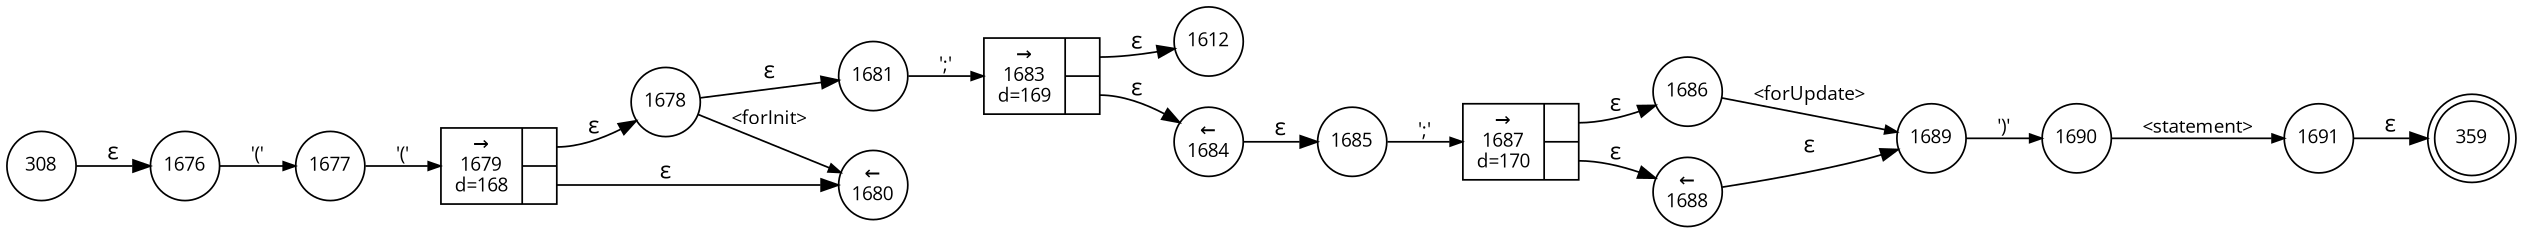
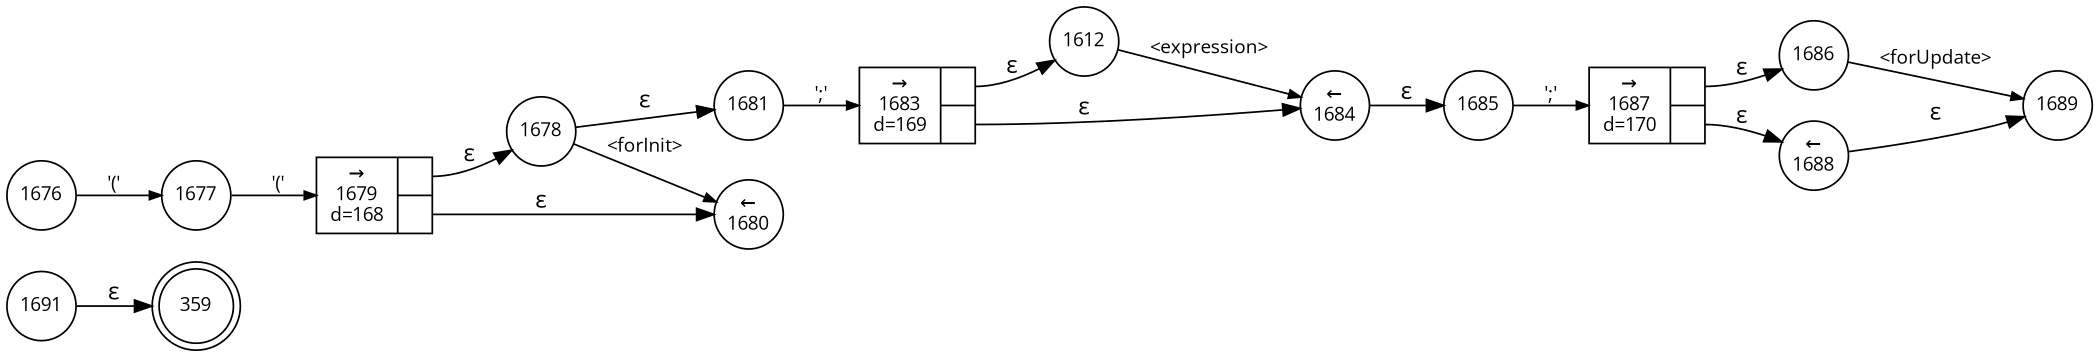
none -> (1204, 72)
(2077, 138) -> none
(42, 166) -> none
